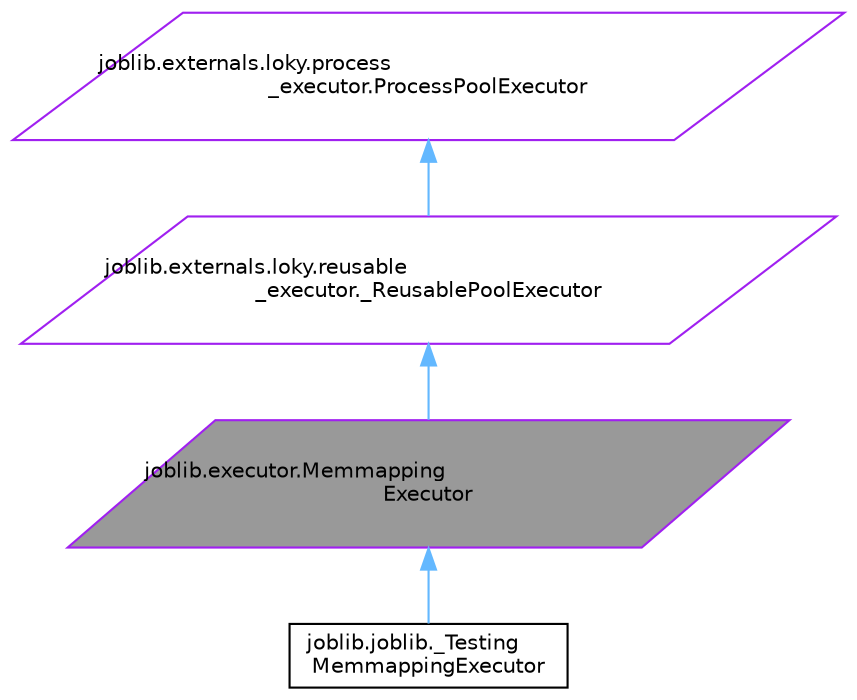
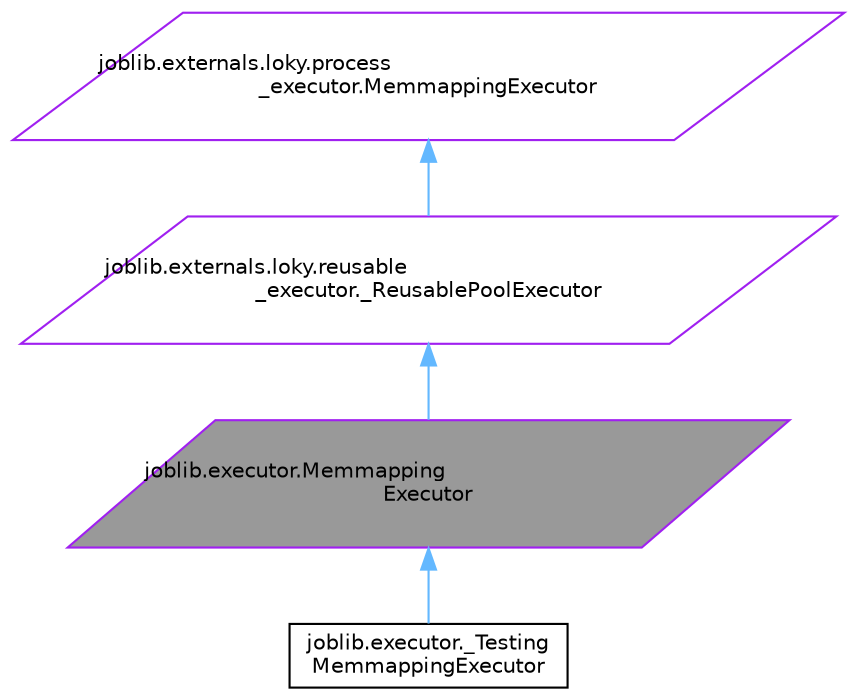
(429, 76) -> (429, 76)
(429, 656) -> (429, 656)
